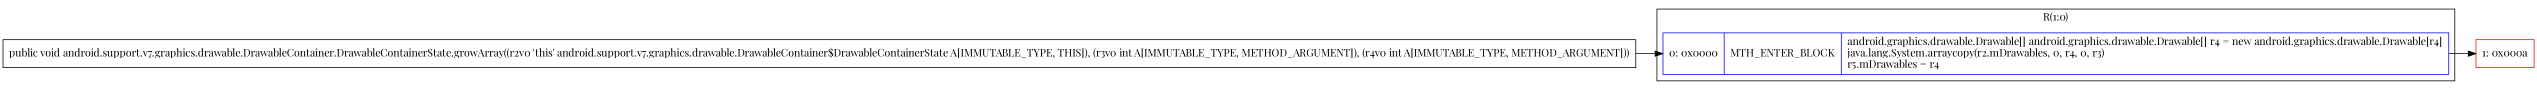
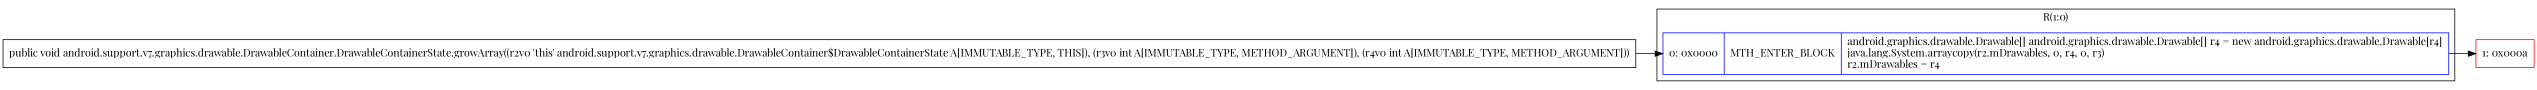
(1893, 65) -> (1894, 65)
